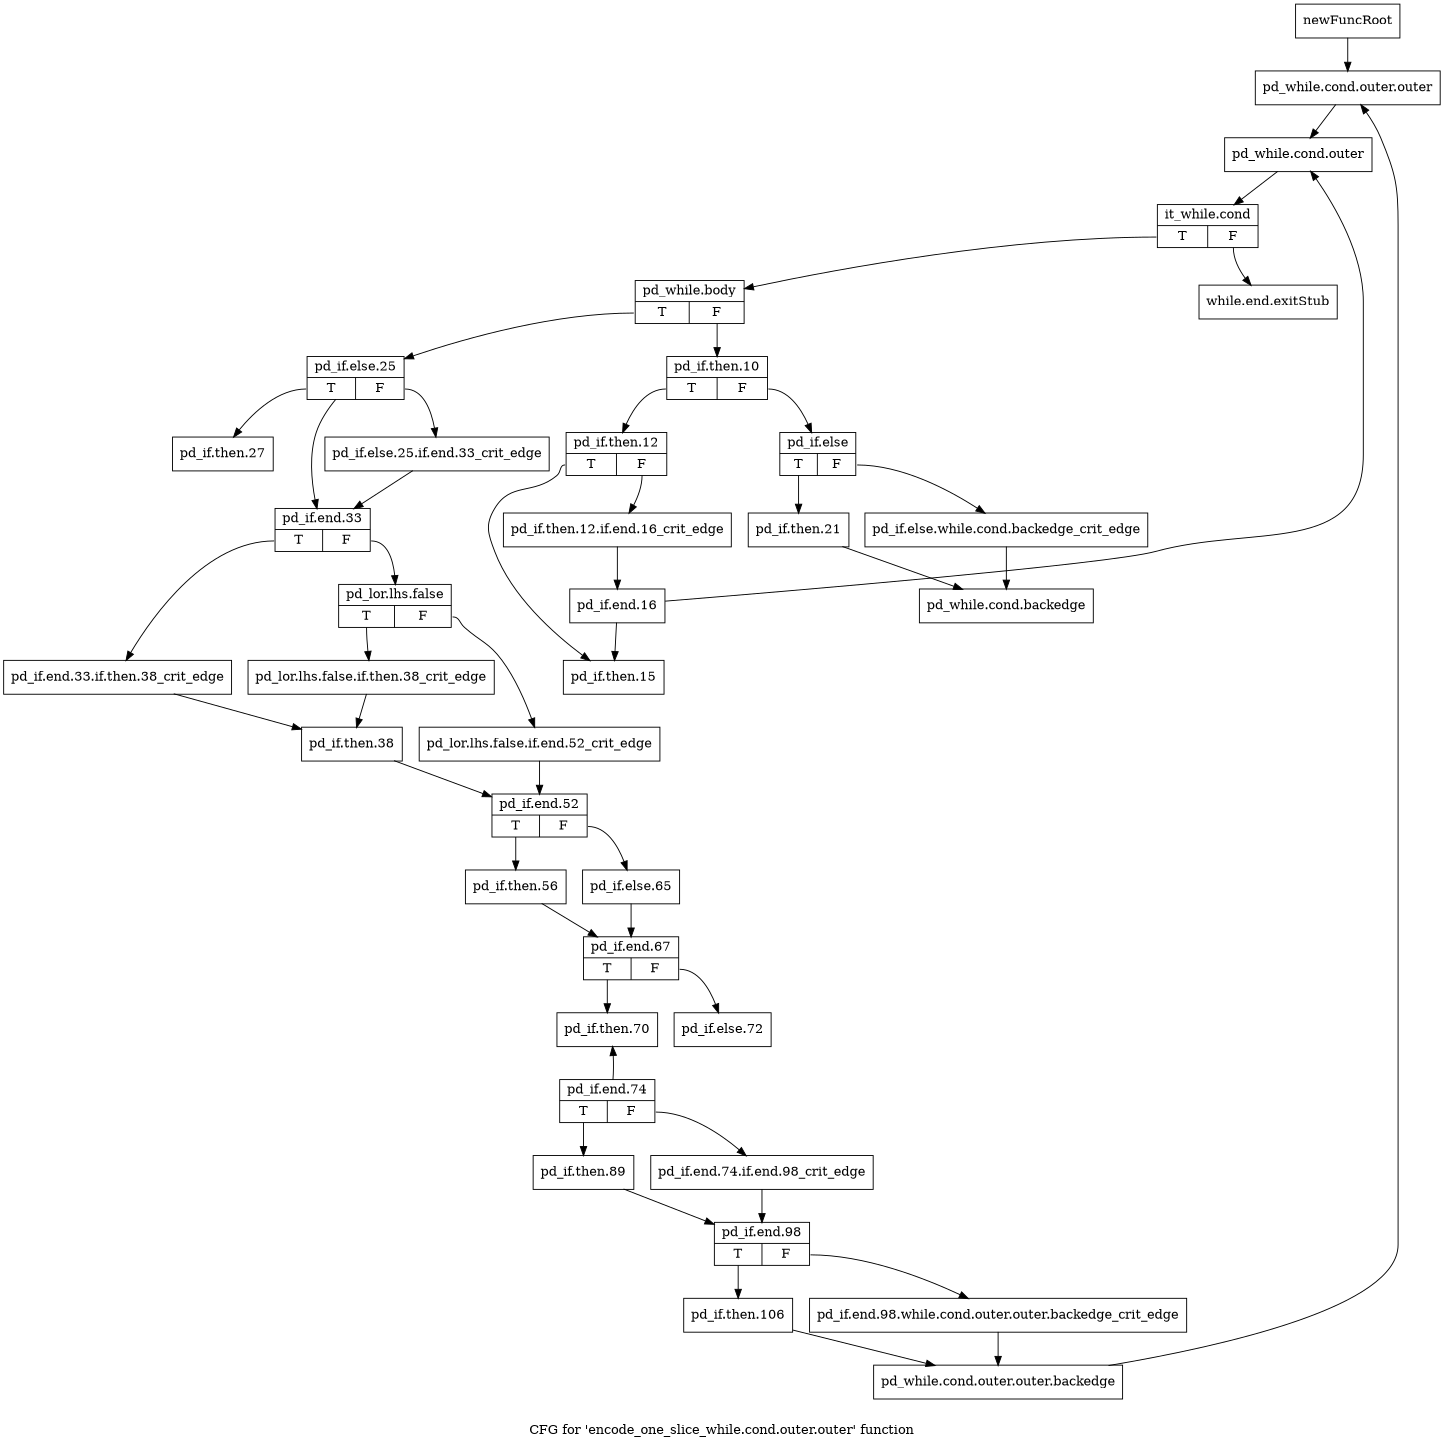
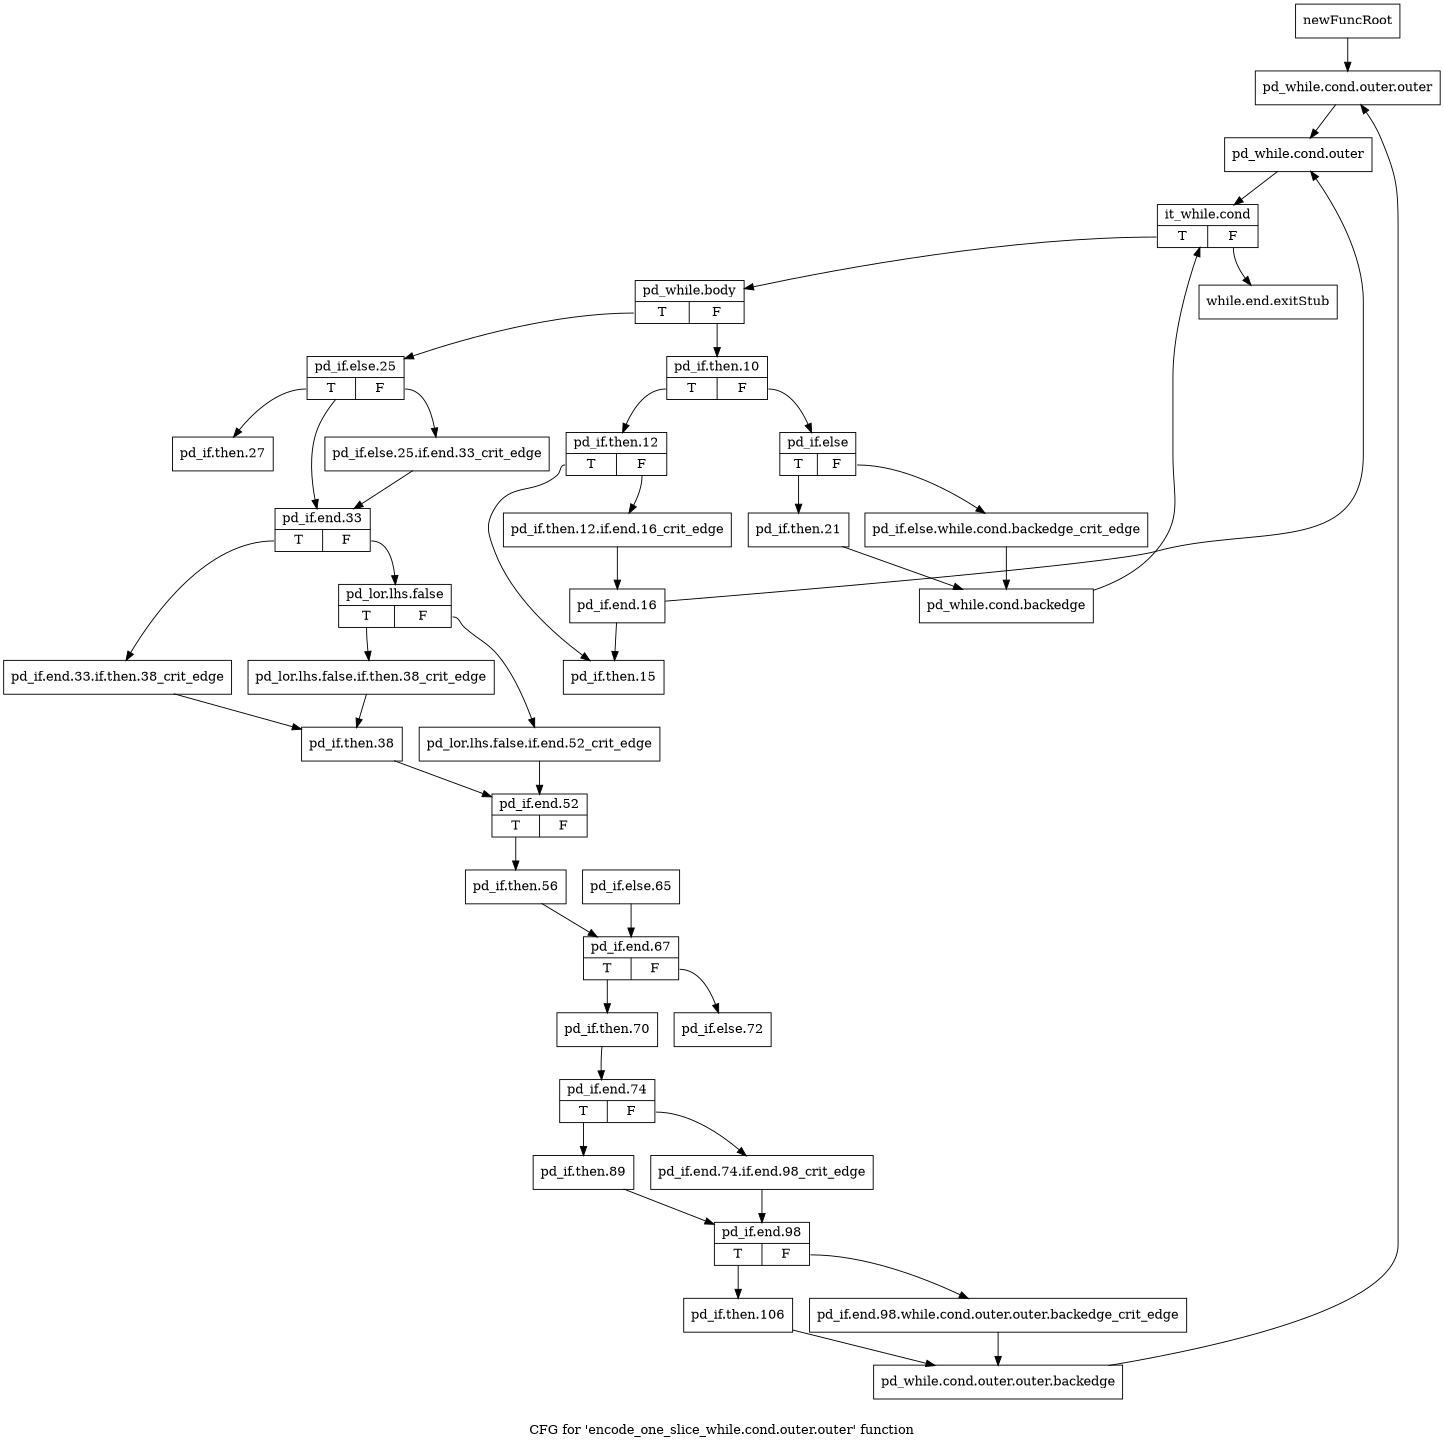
none -> (1173, 442)
(611, 838) -> none
(613, 1068) -> (601, 1059)
